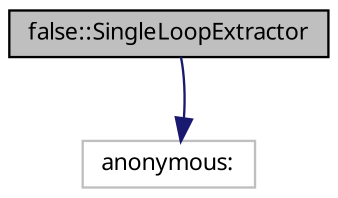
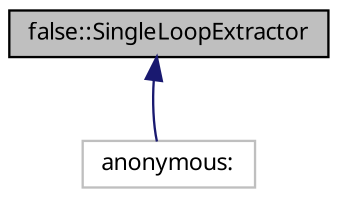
(184, 88) -> (153, 111)
